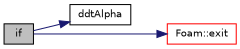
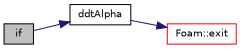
(95, 34) -> (144, 23)
